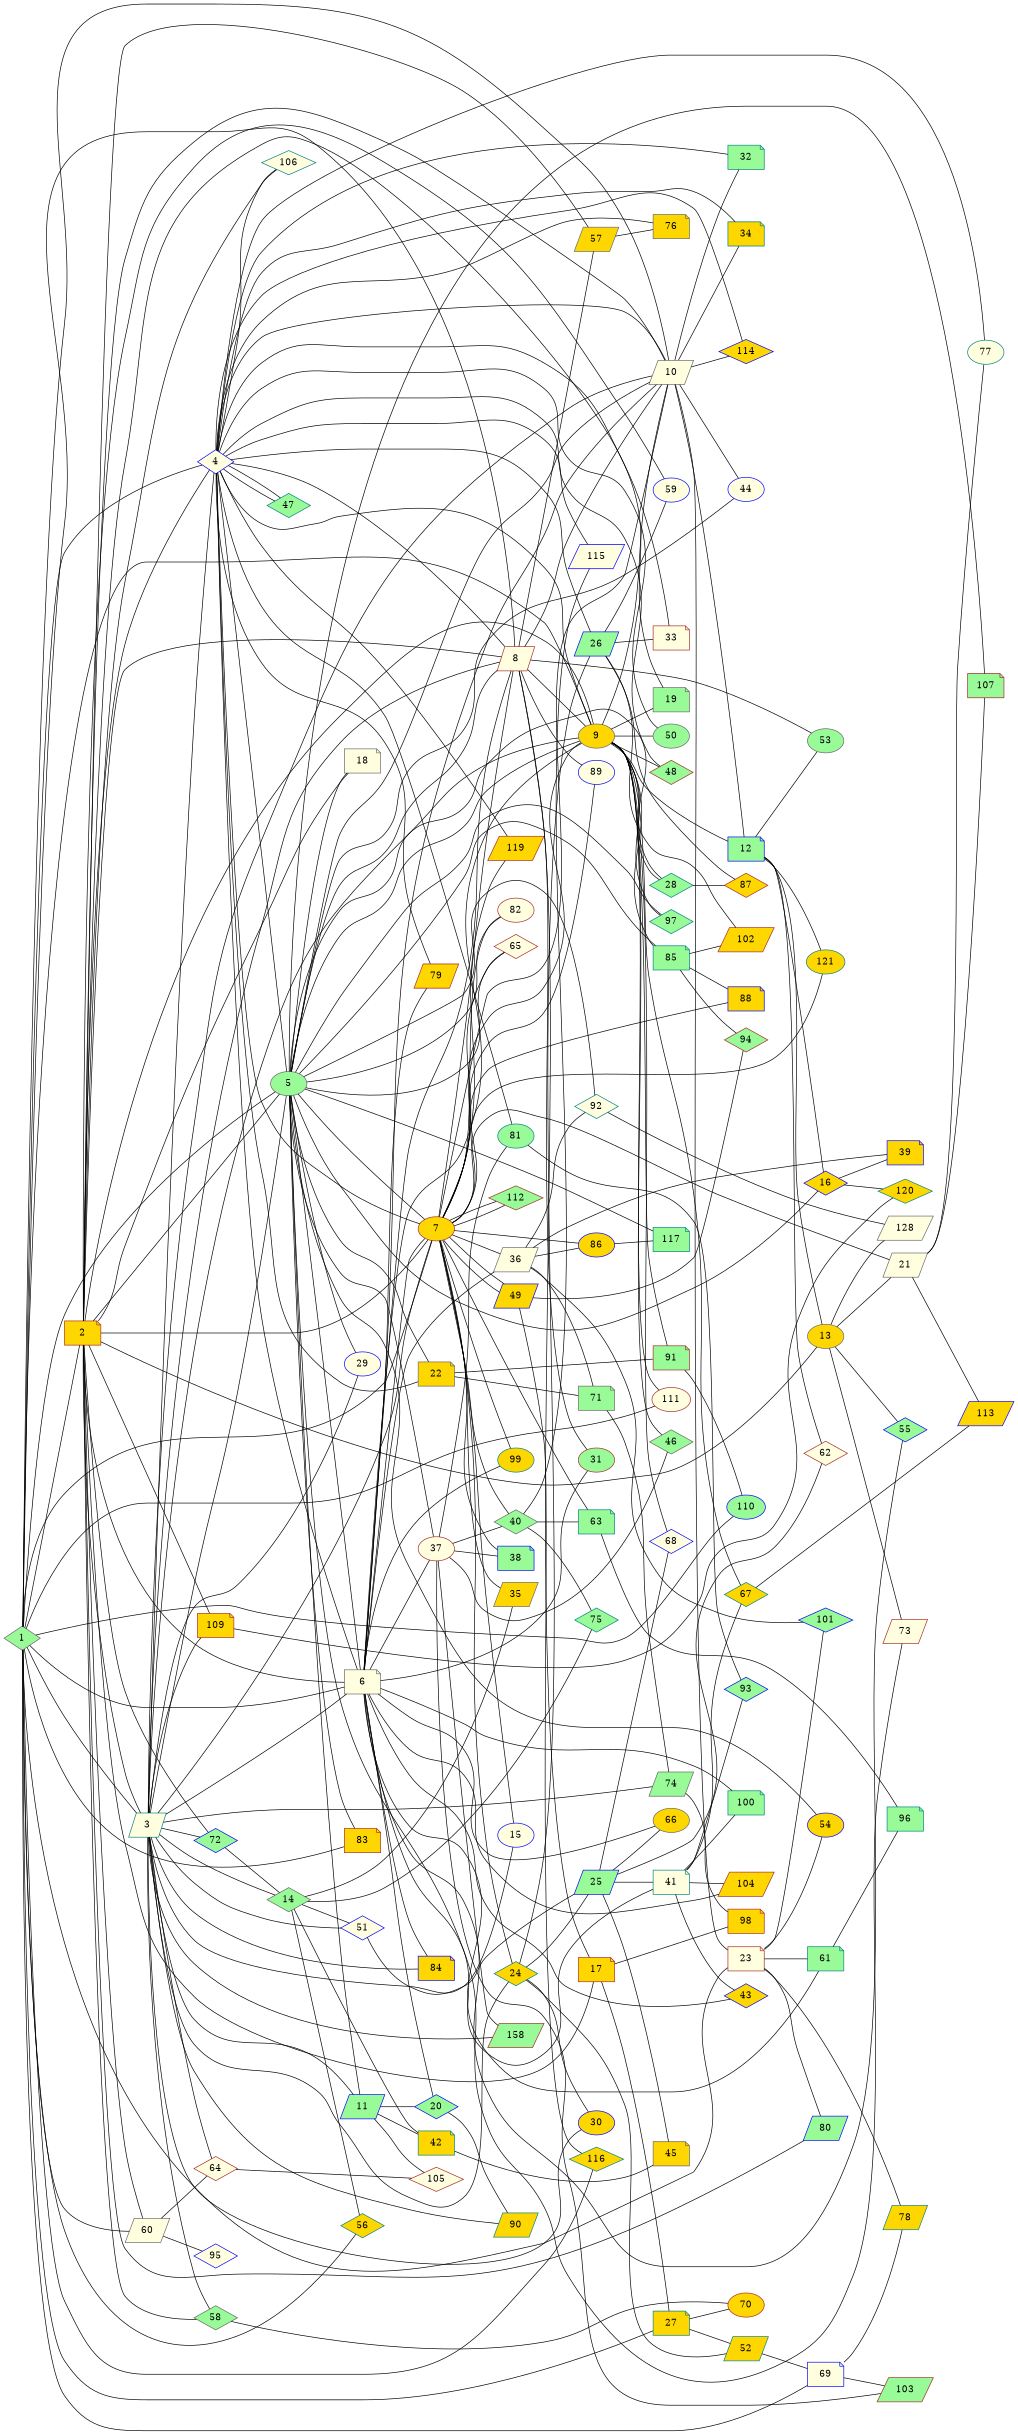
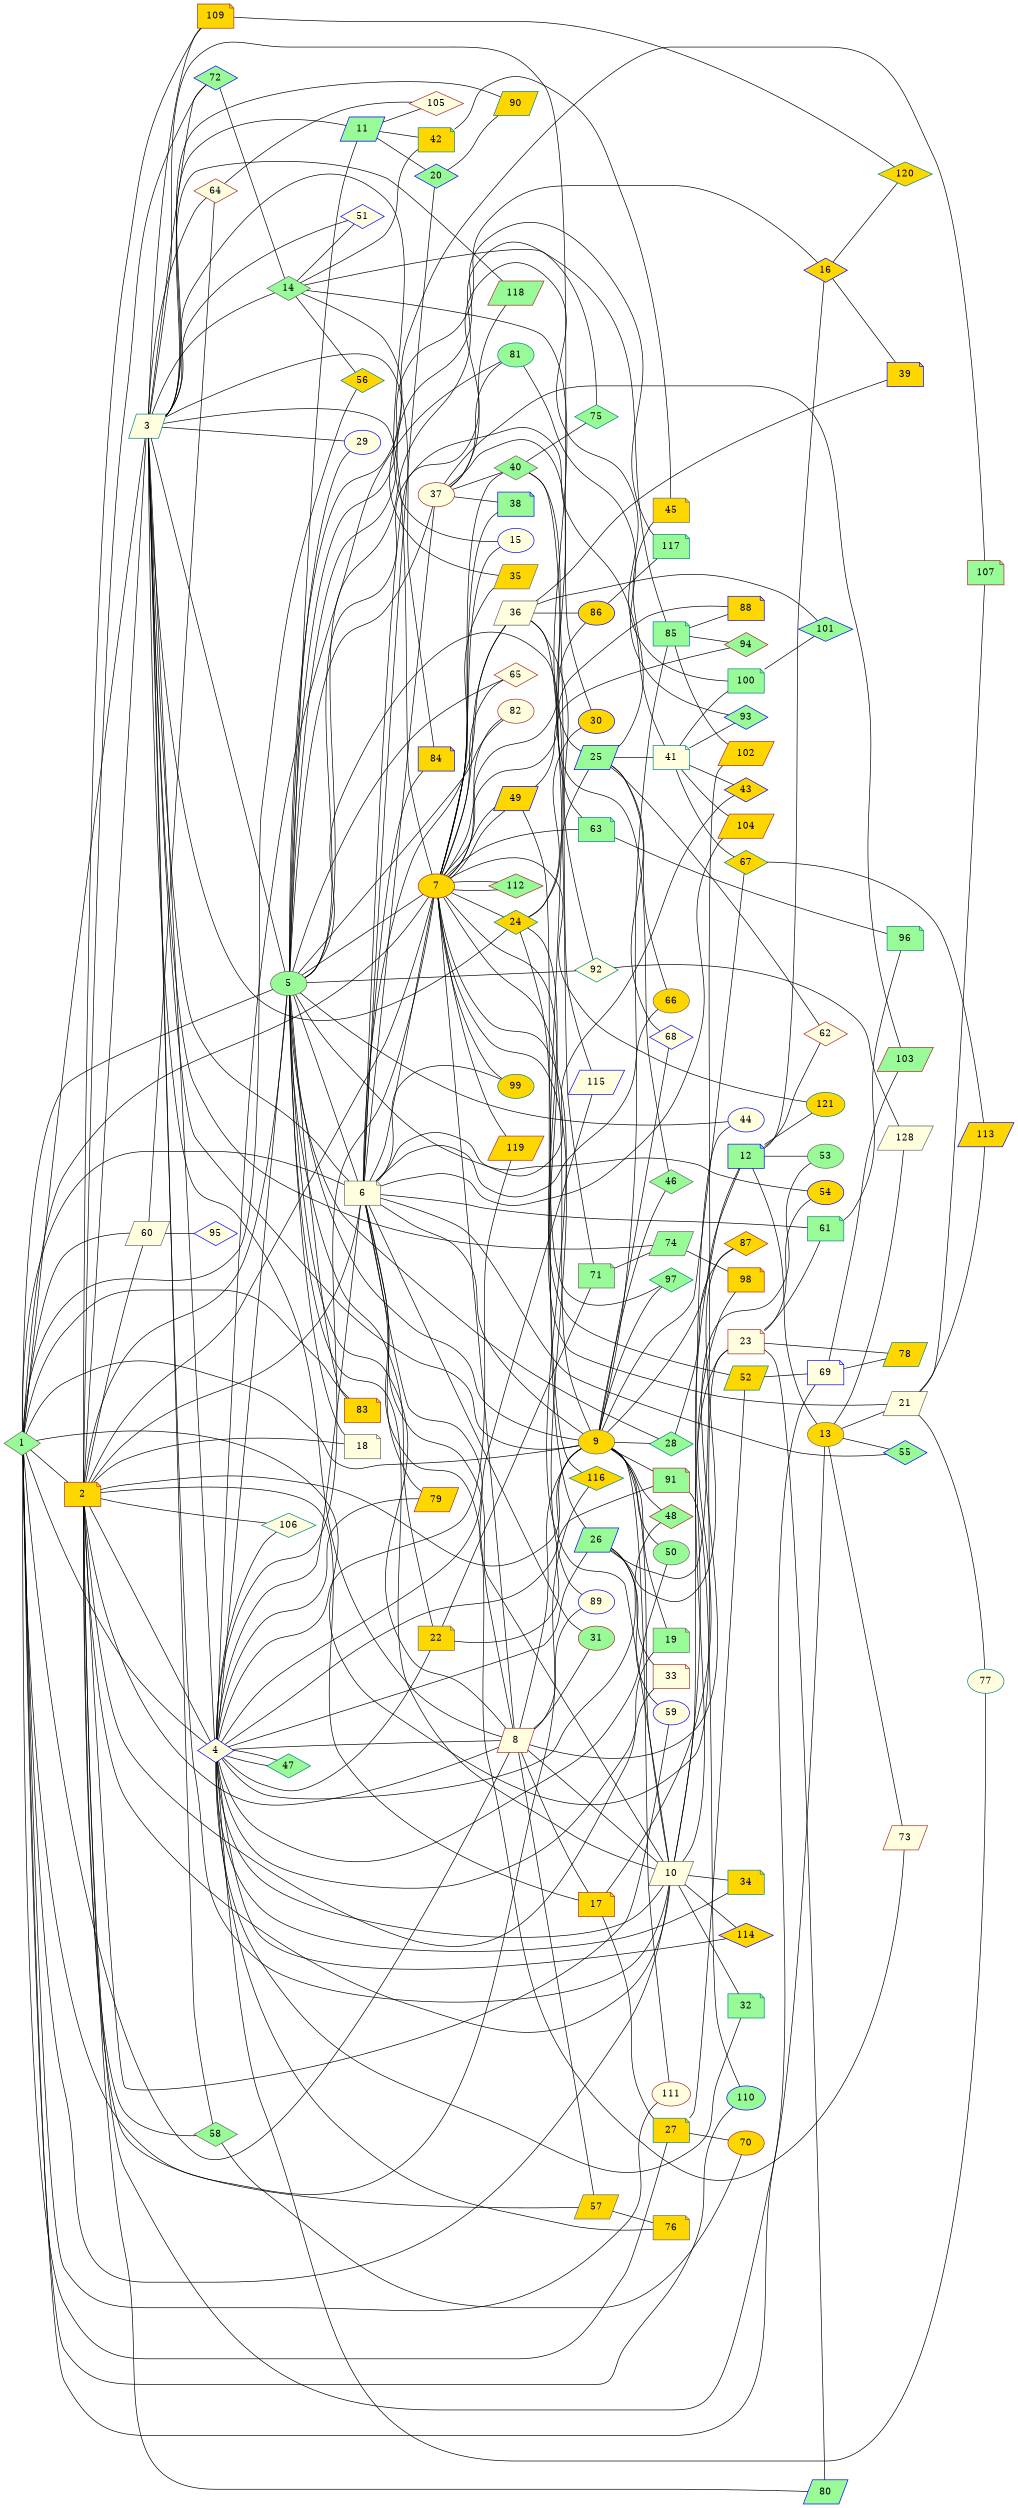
(802, 1785) -> (789, 653)
(492, 1952) -> (555, 359)
(516, 2035) -> (516, 293)
